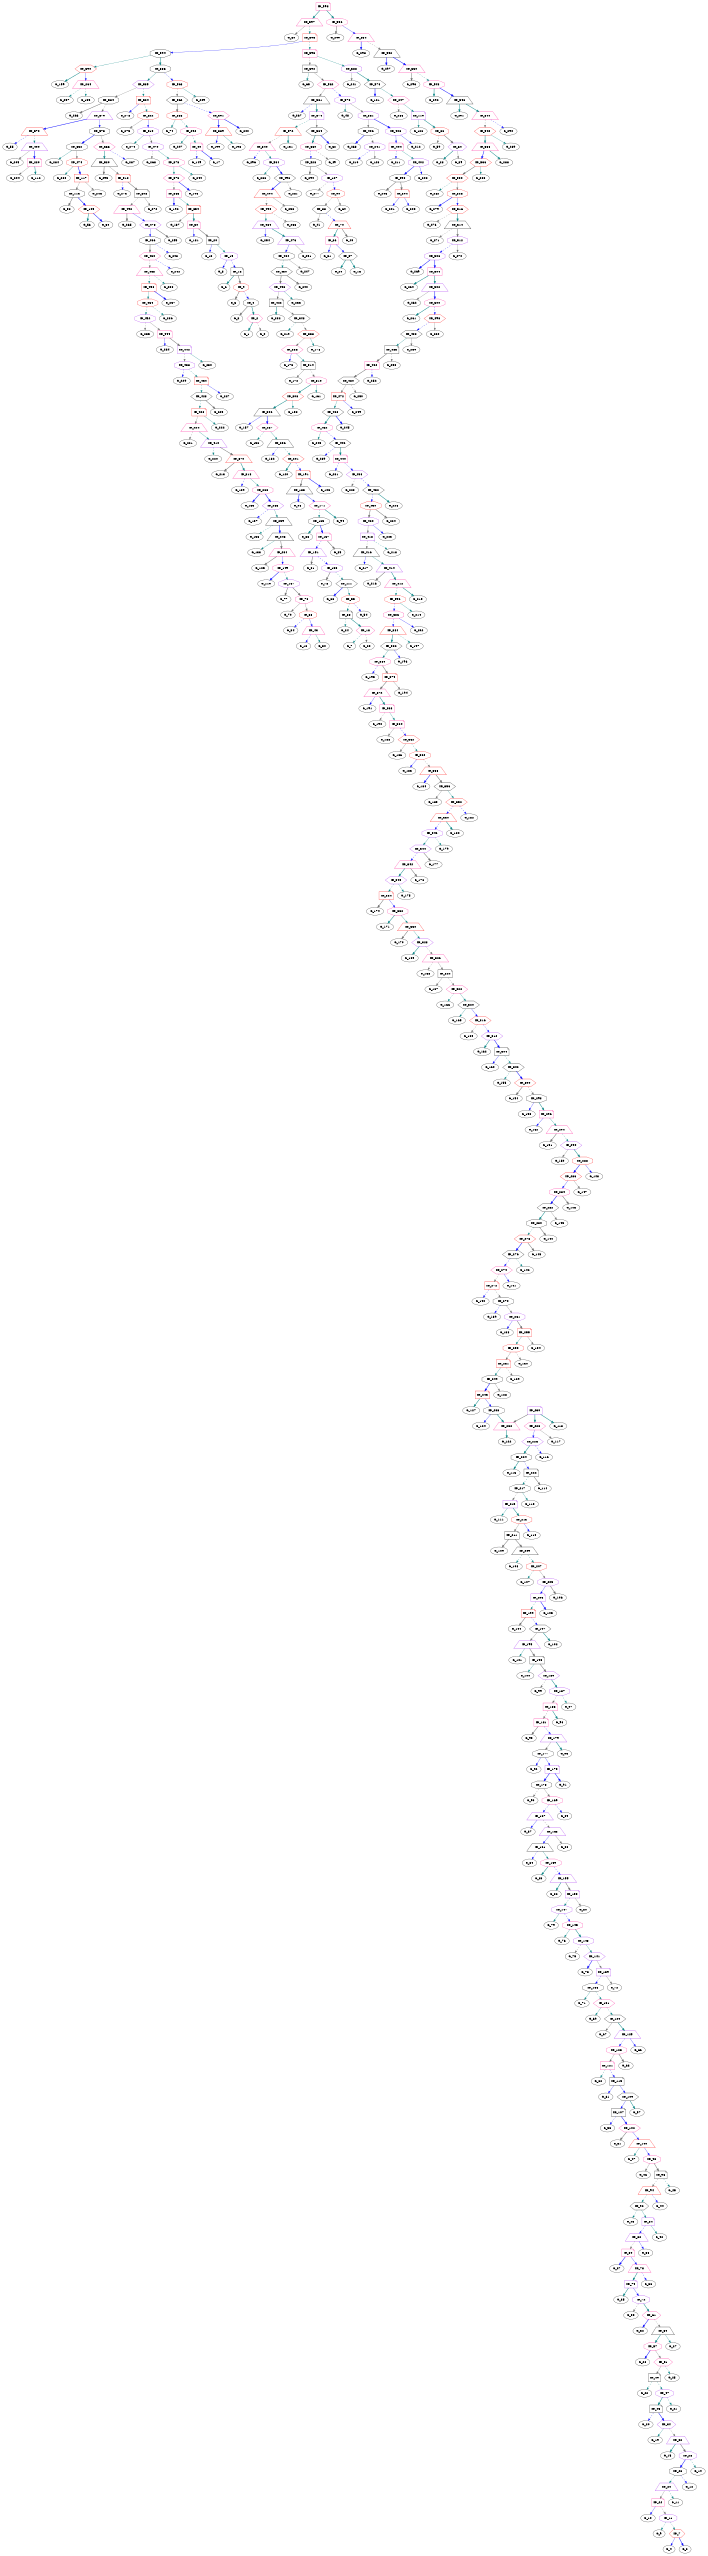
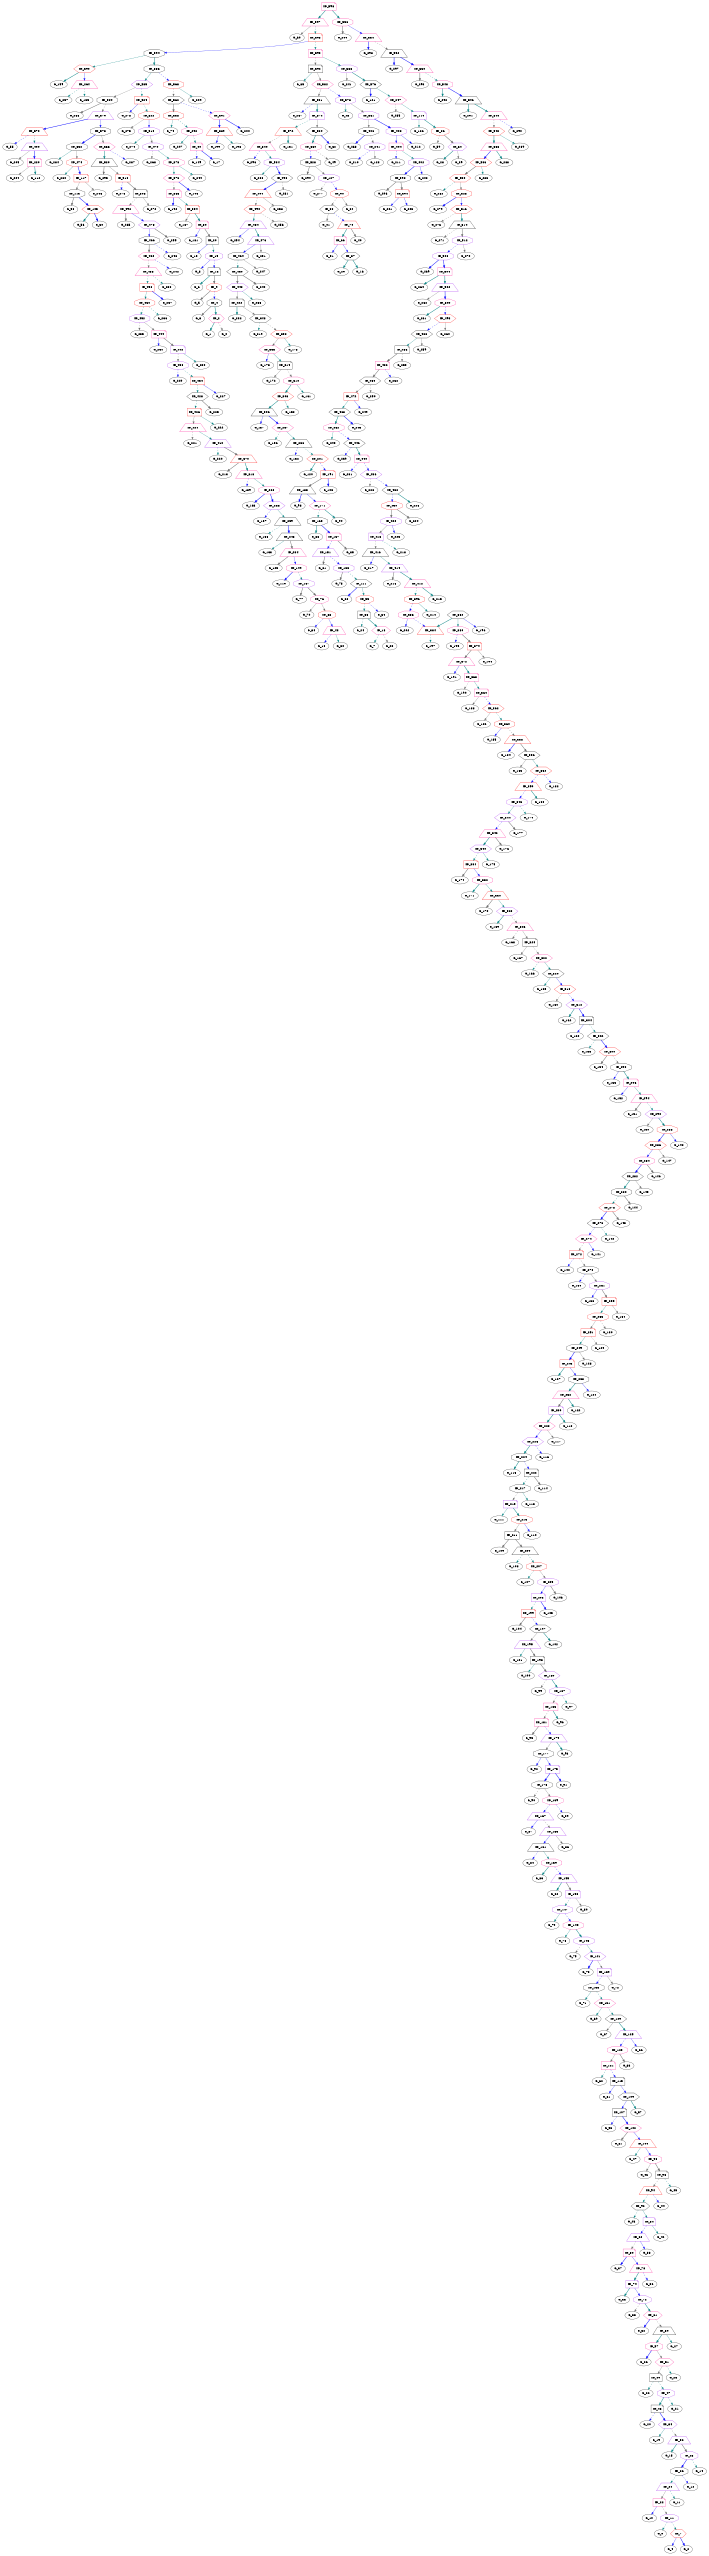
(392, 637) -> (446, 622)
(522, 1418) -> (562, 1402)
